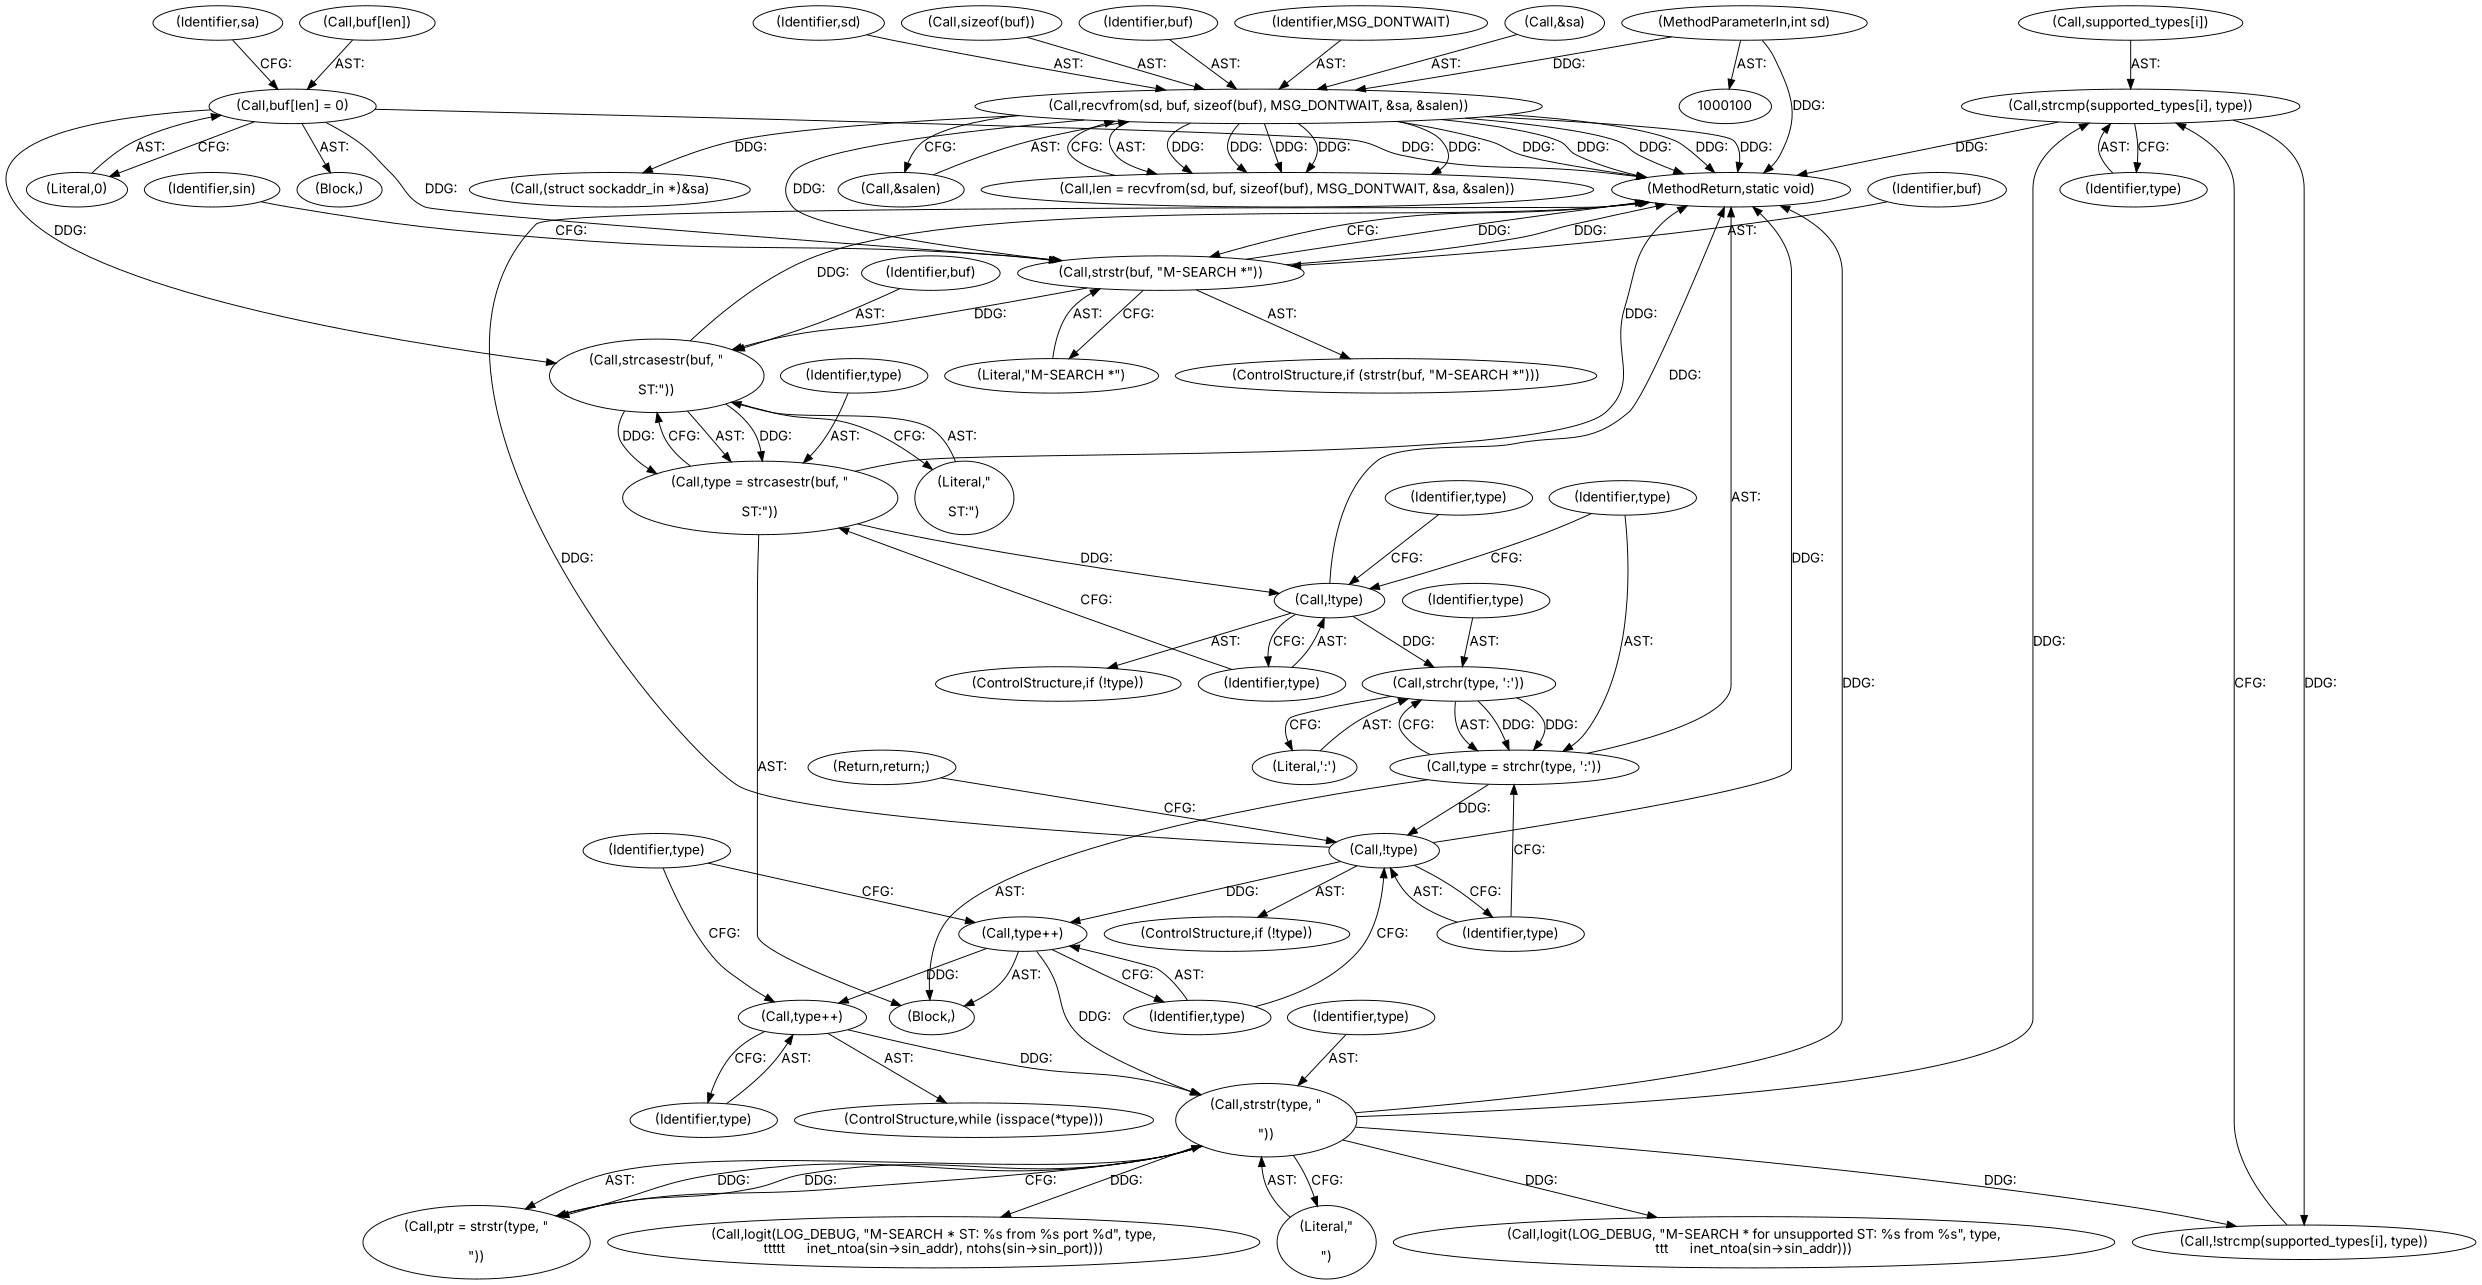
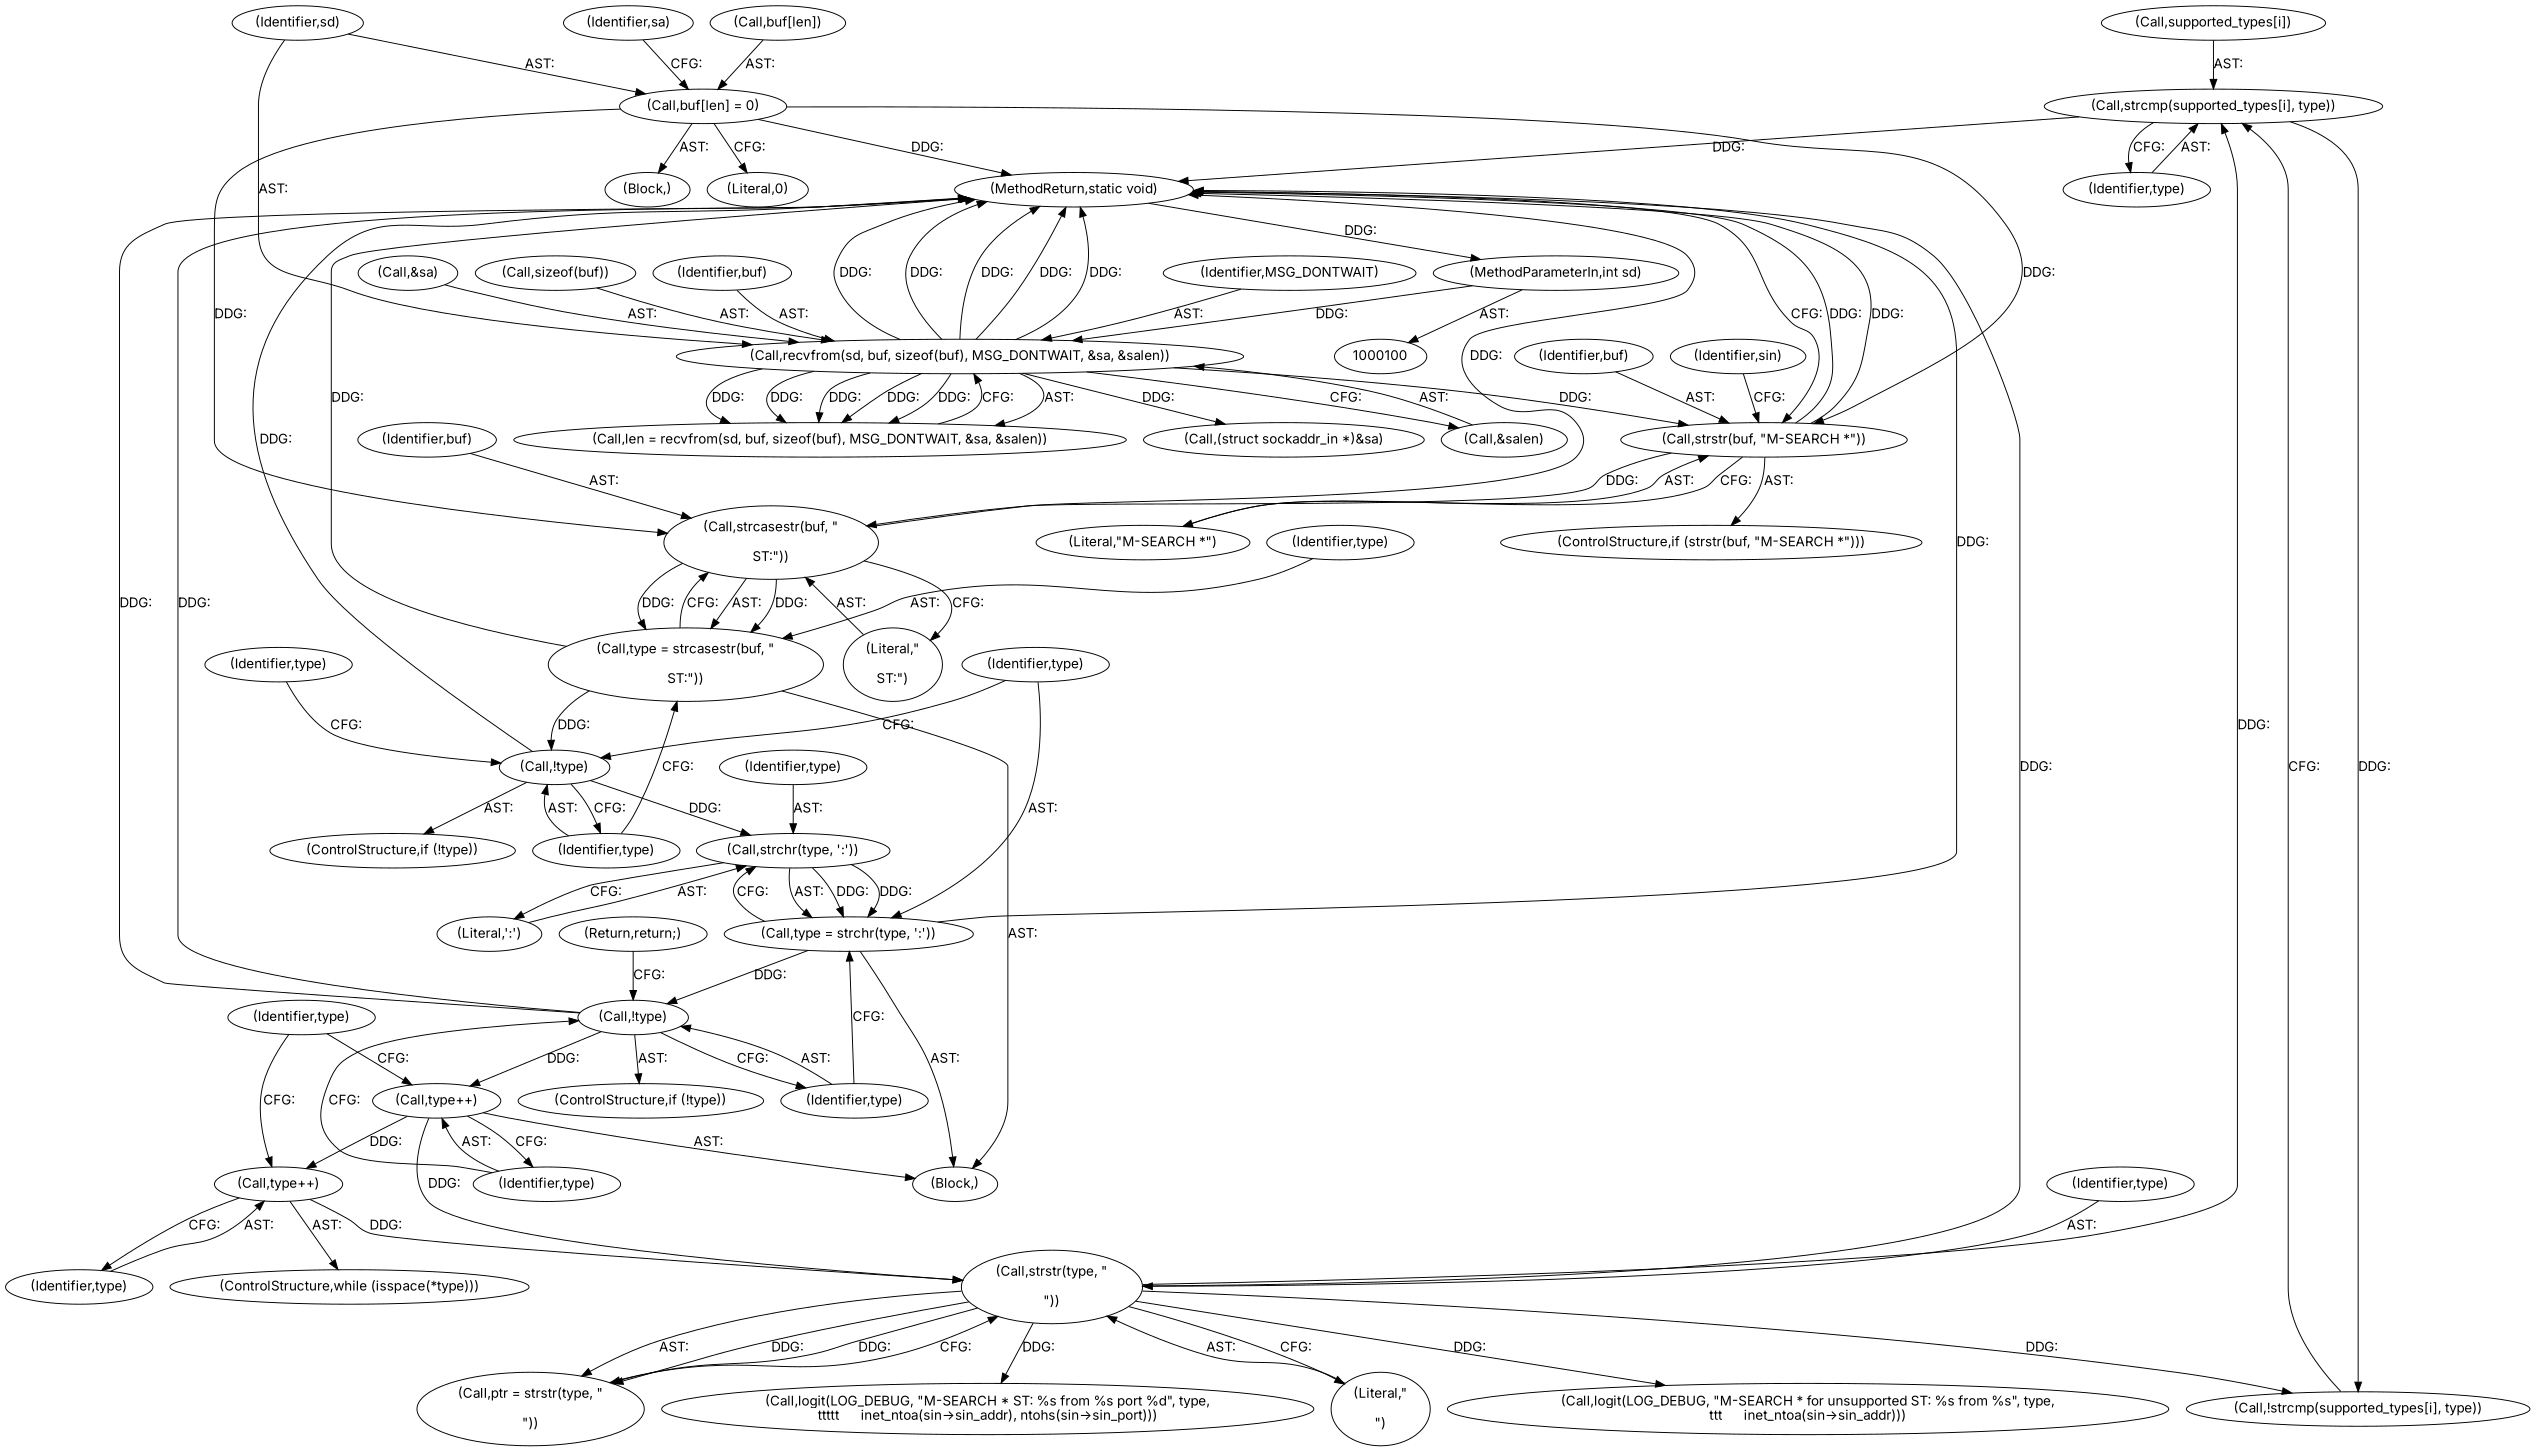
(1791, 103) -> (1310, 231)
(147, 136) -> (492, 63)
(1748, 498) -> (1975, 543)
